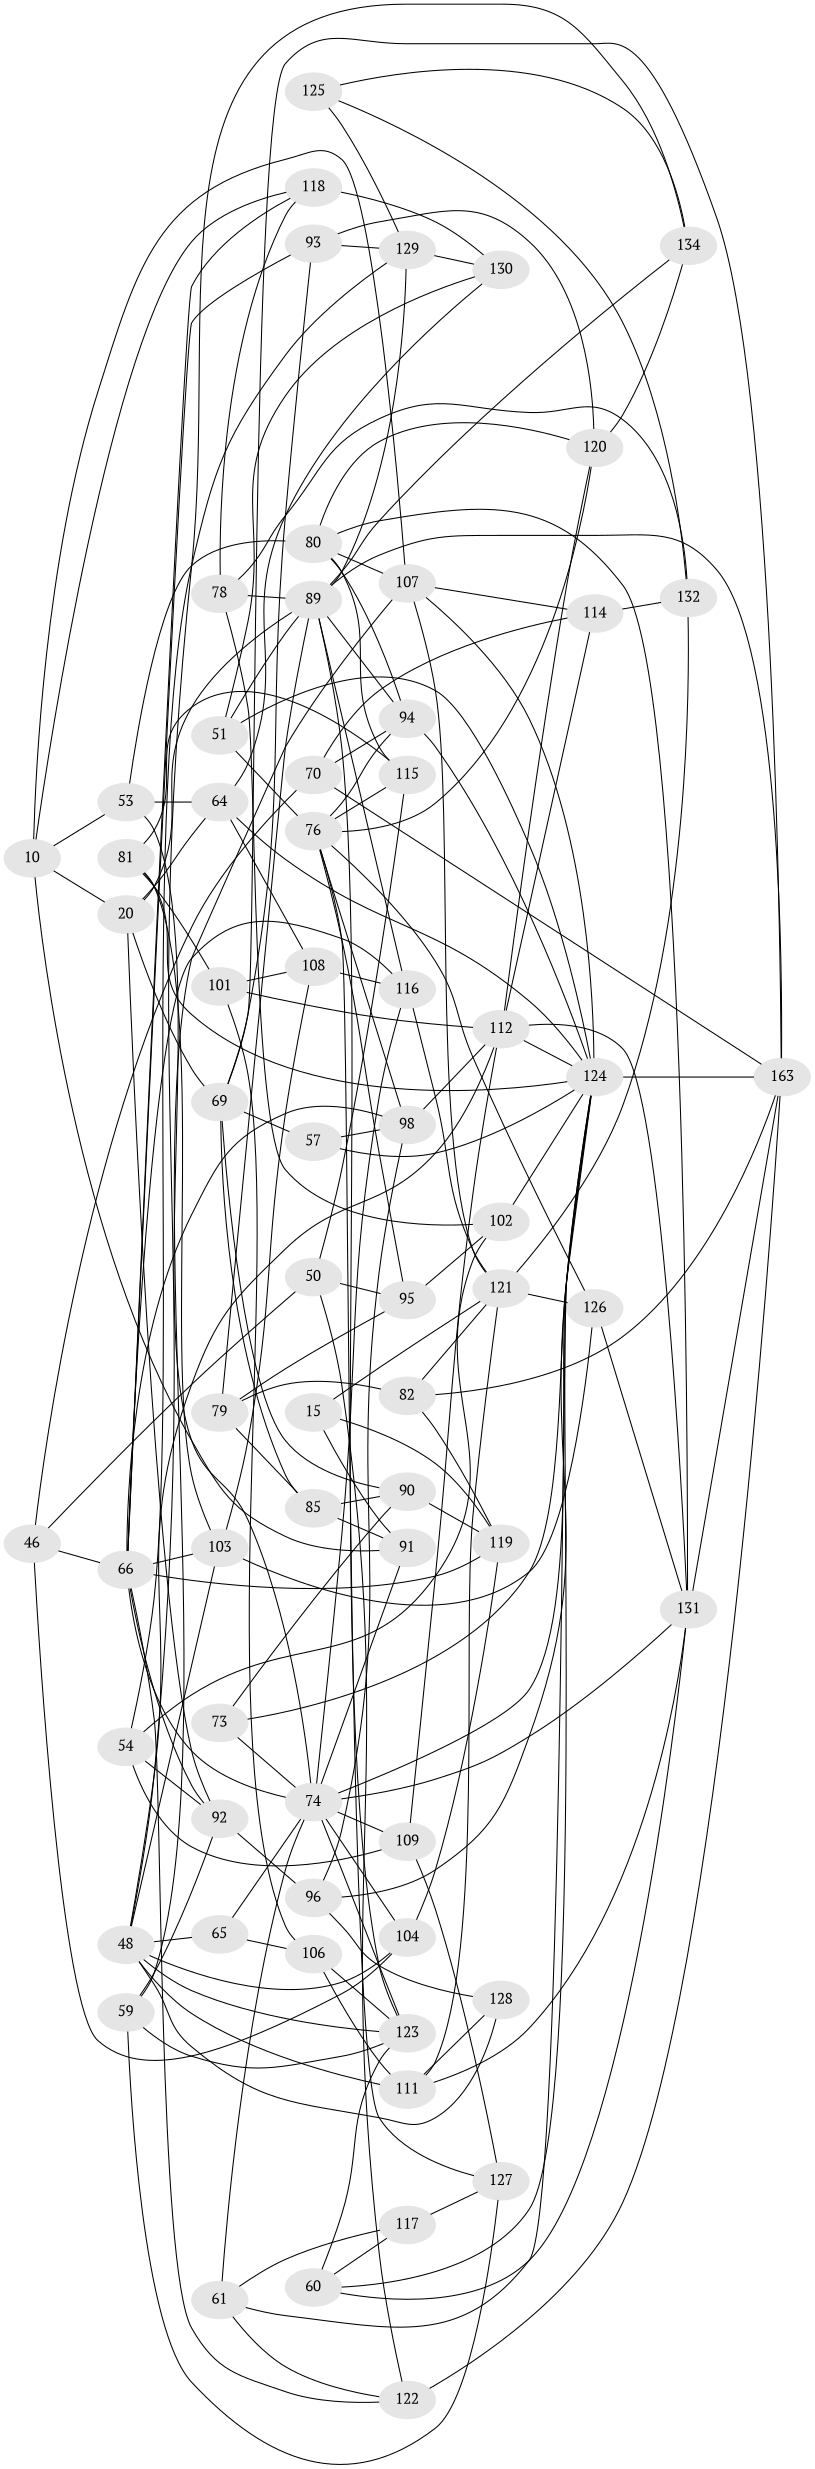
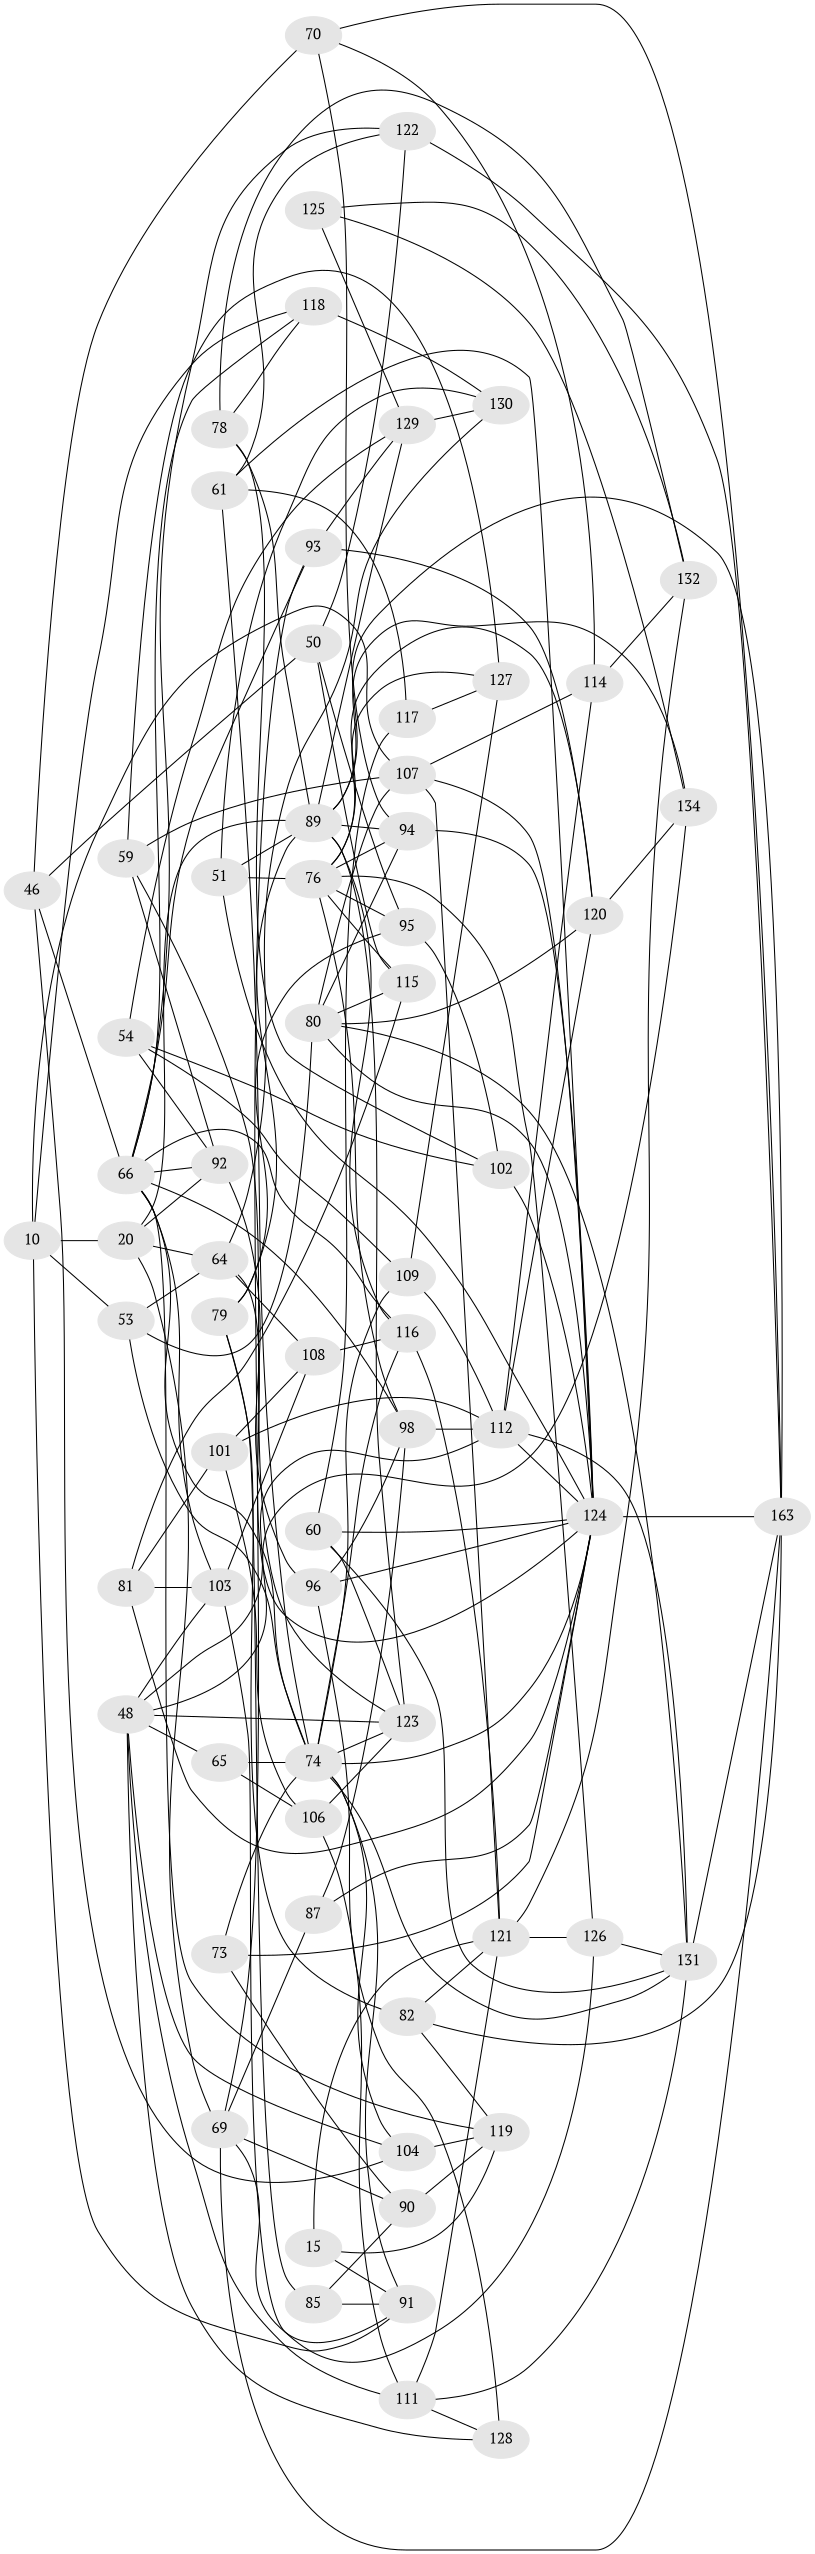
(314, 1142) -> (314, 1915)
none -> (555, 1202)
(238, 1312) -> (259, 2295)
